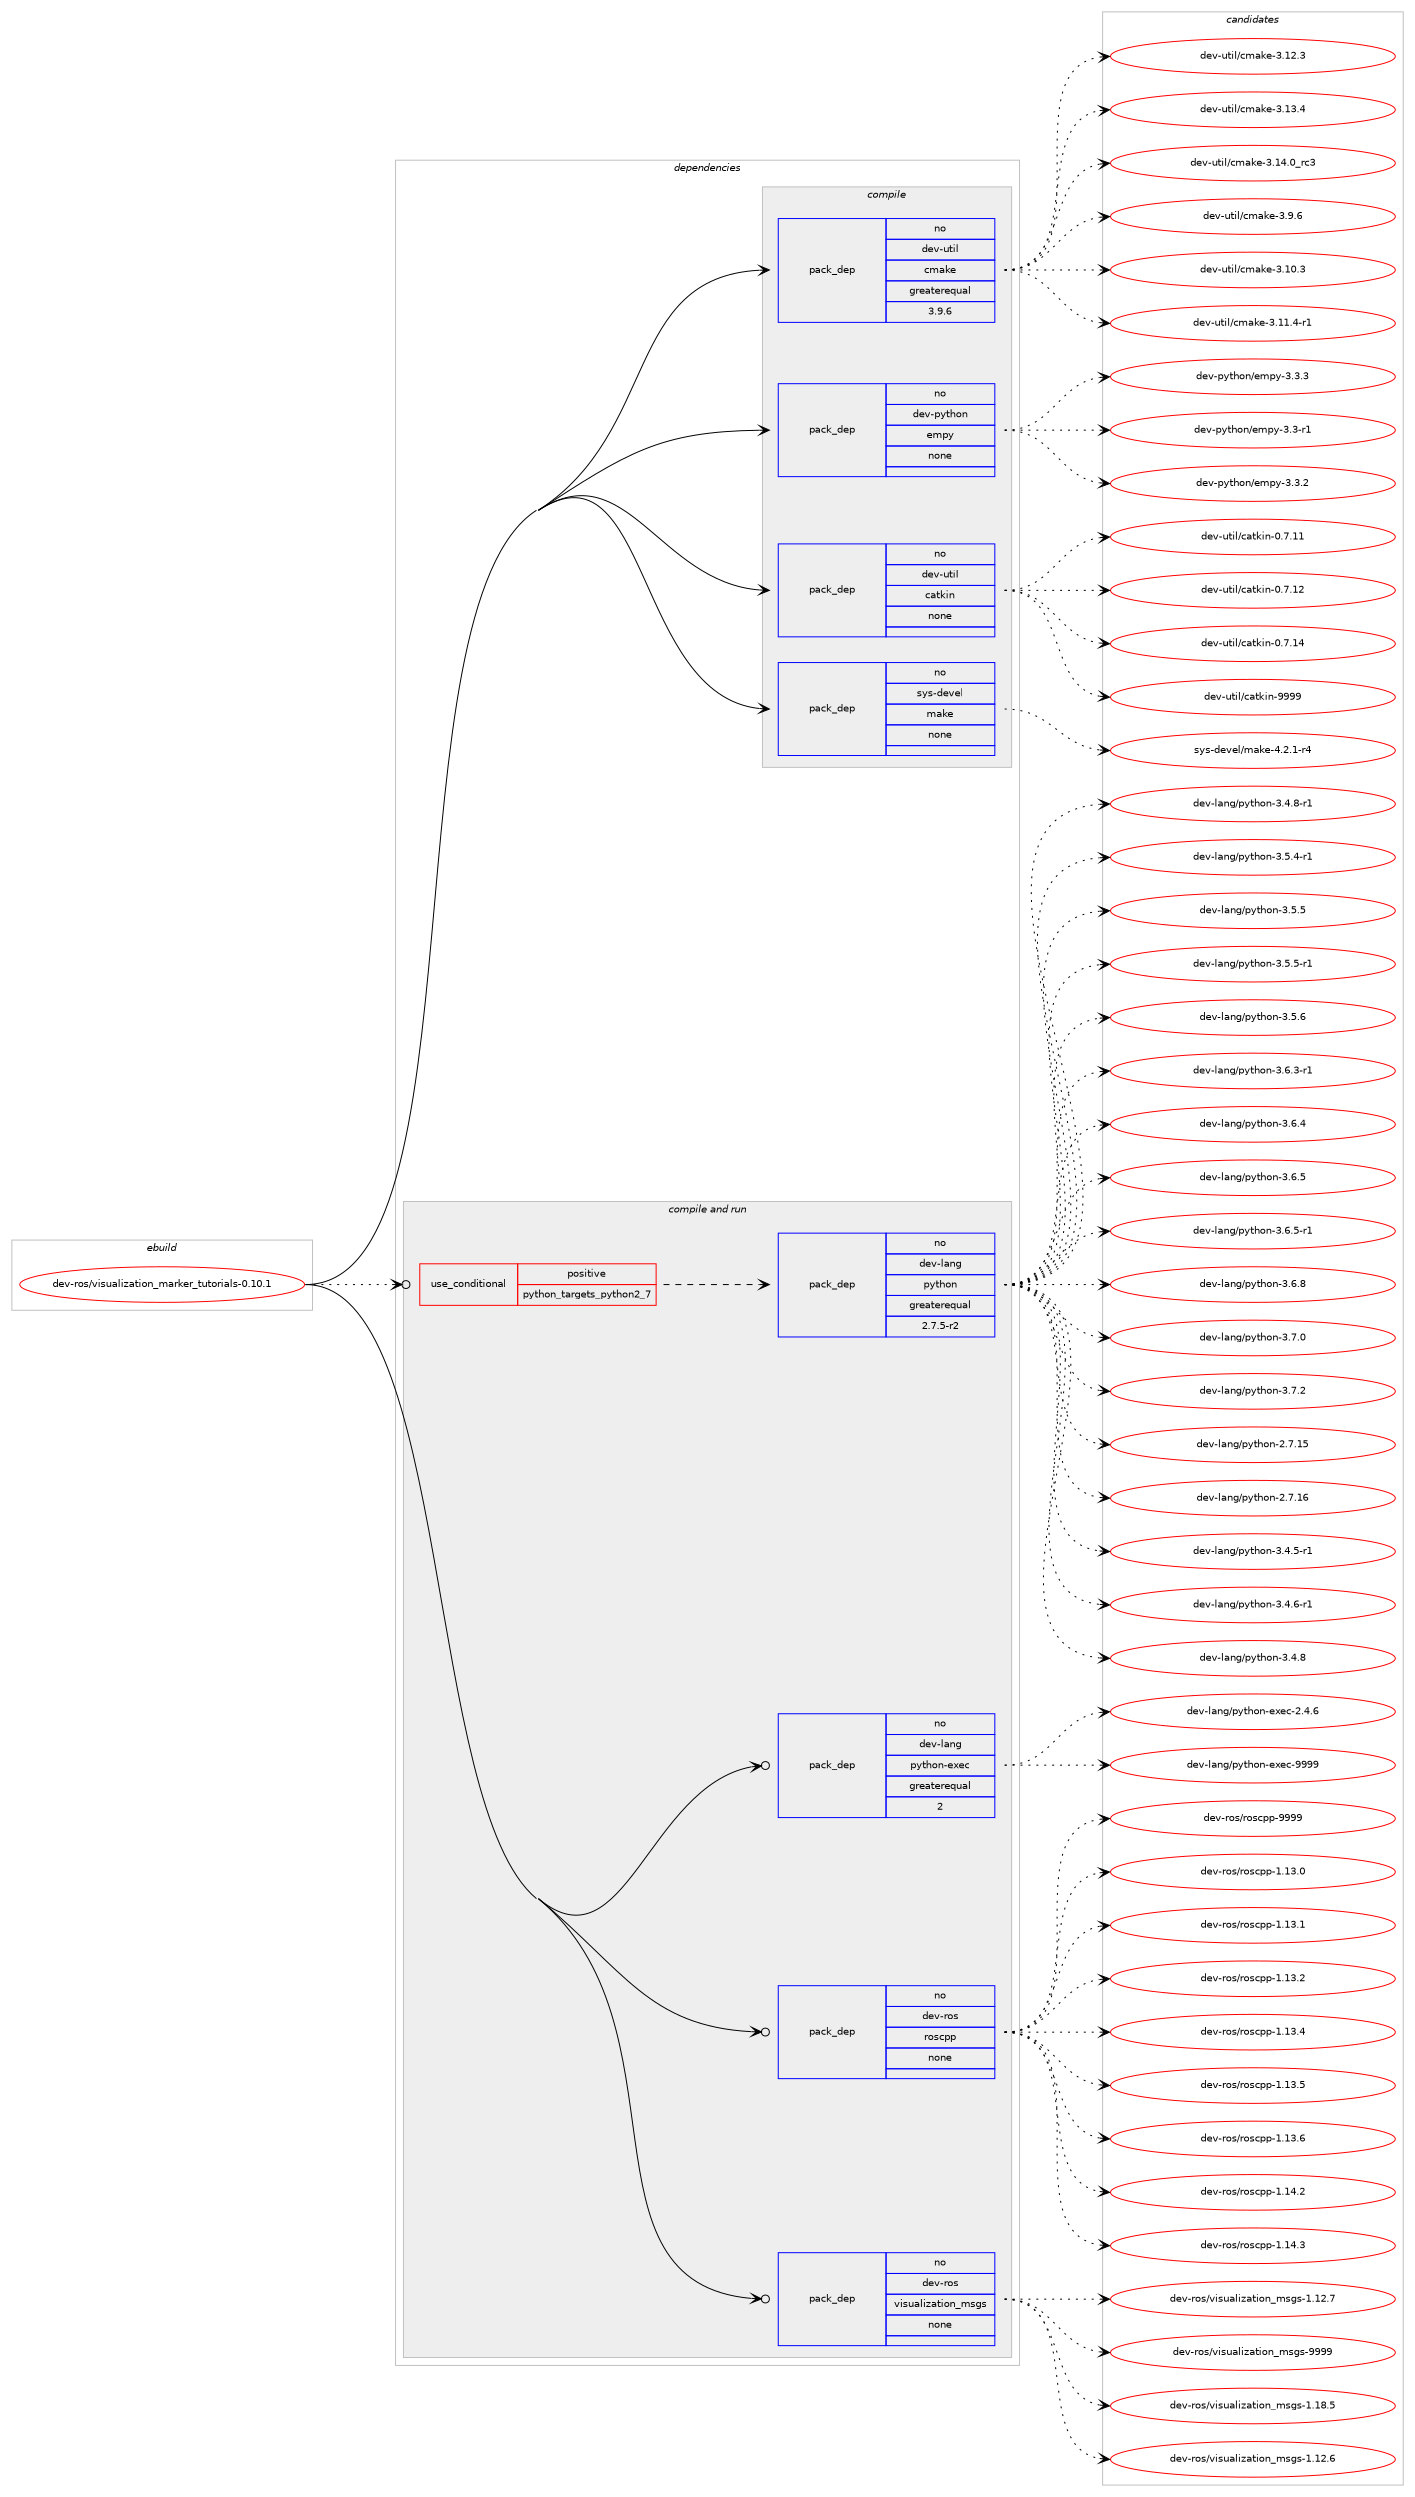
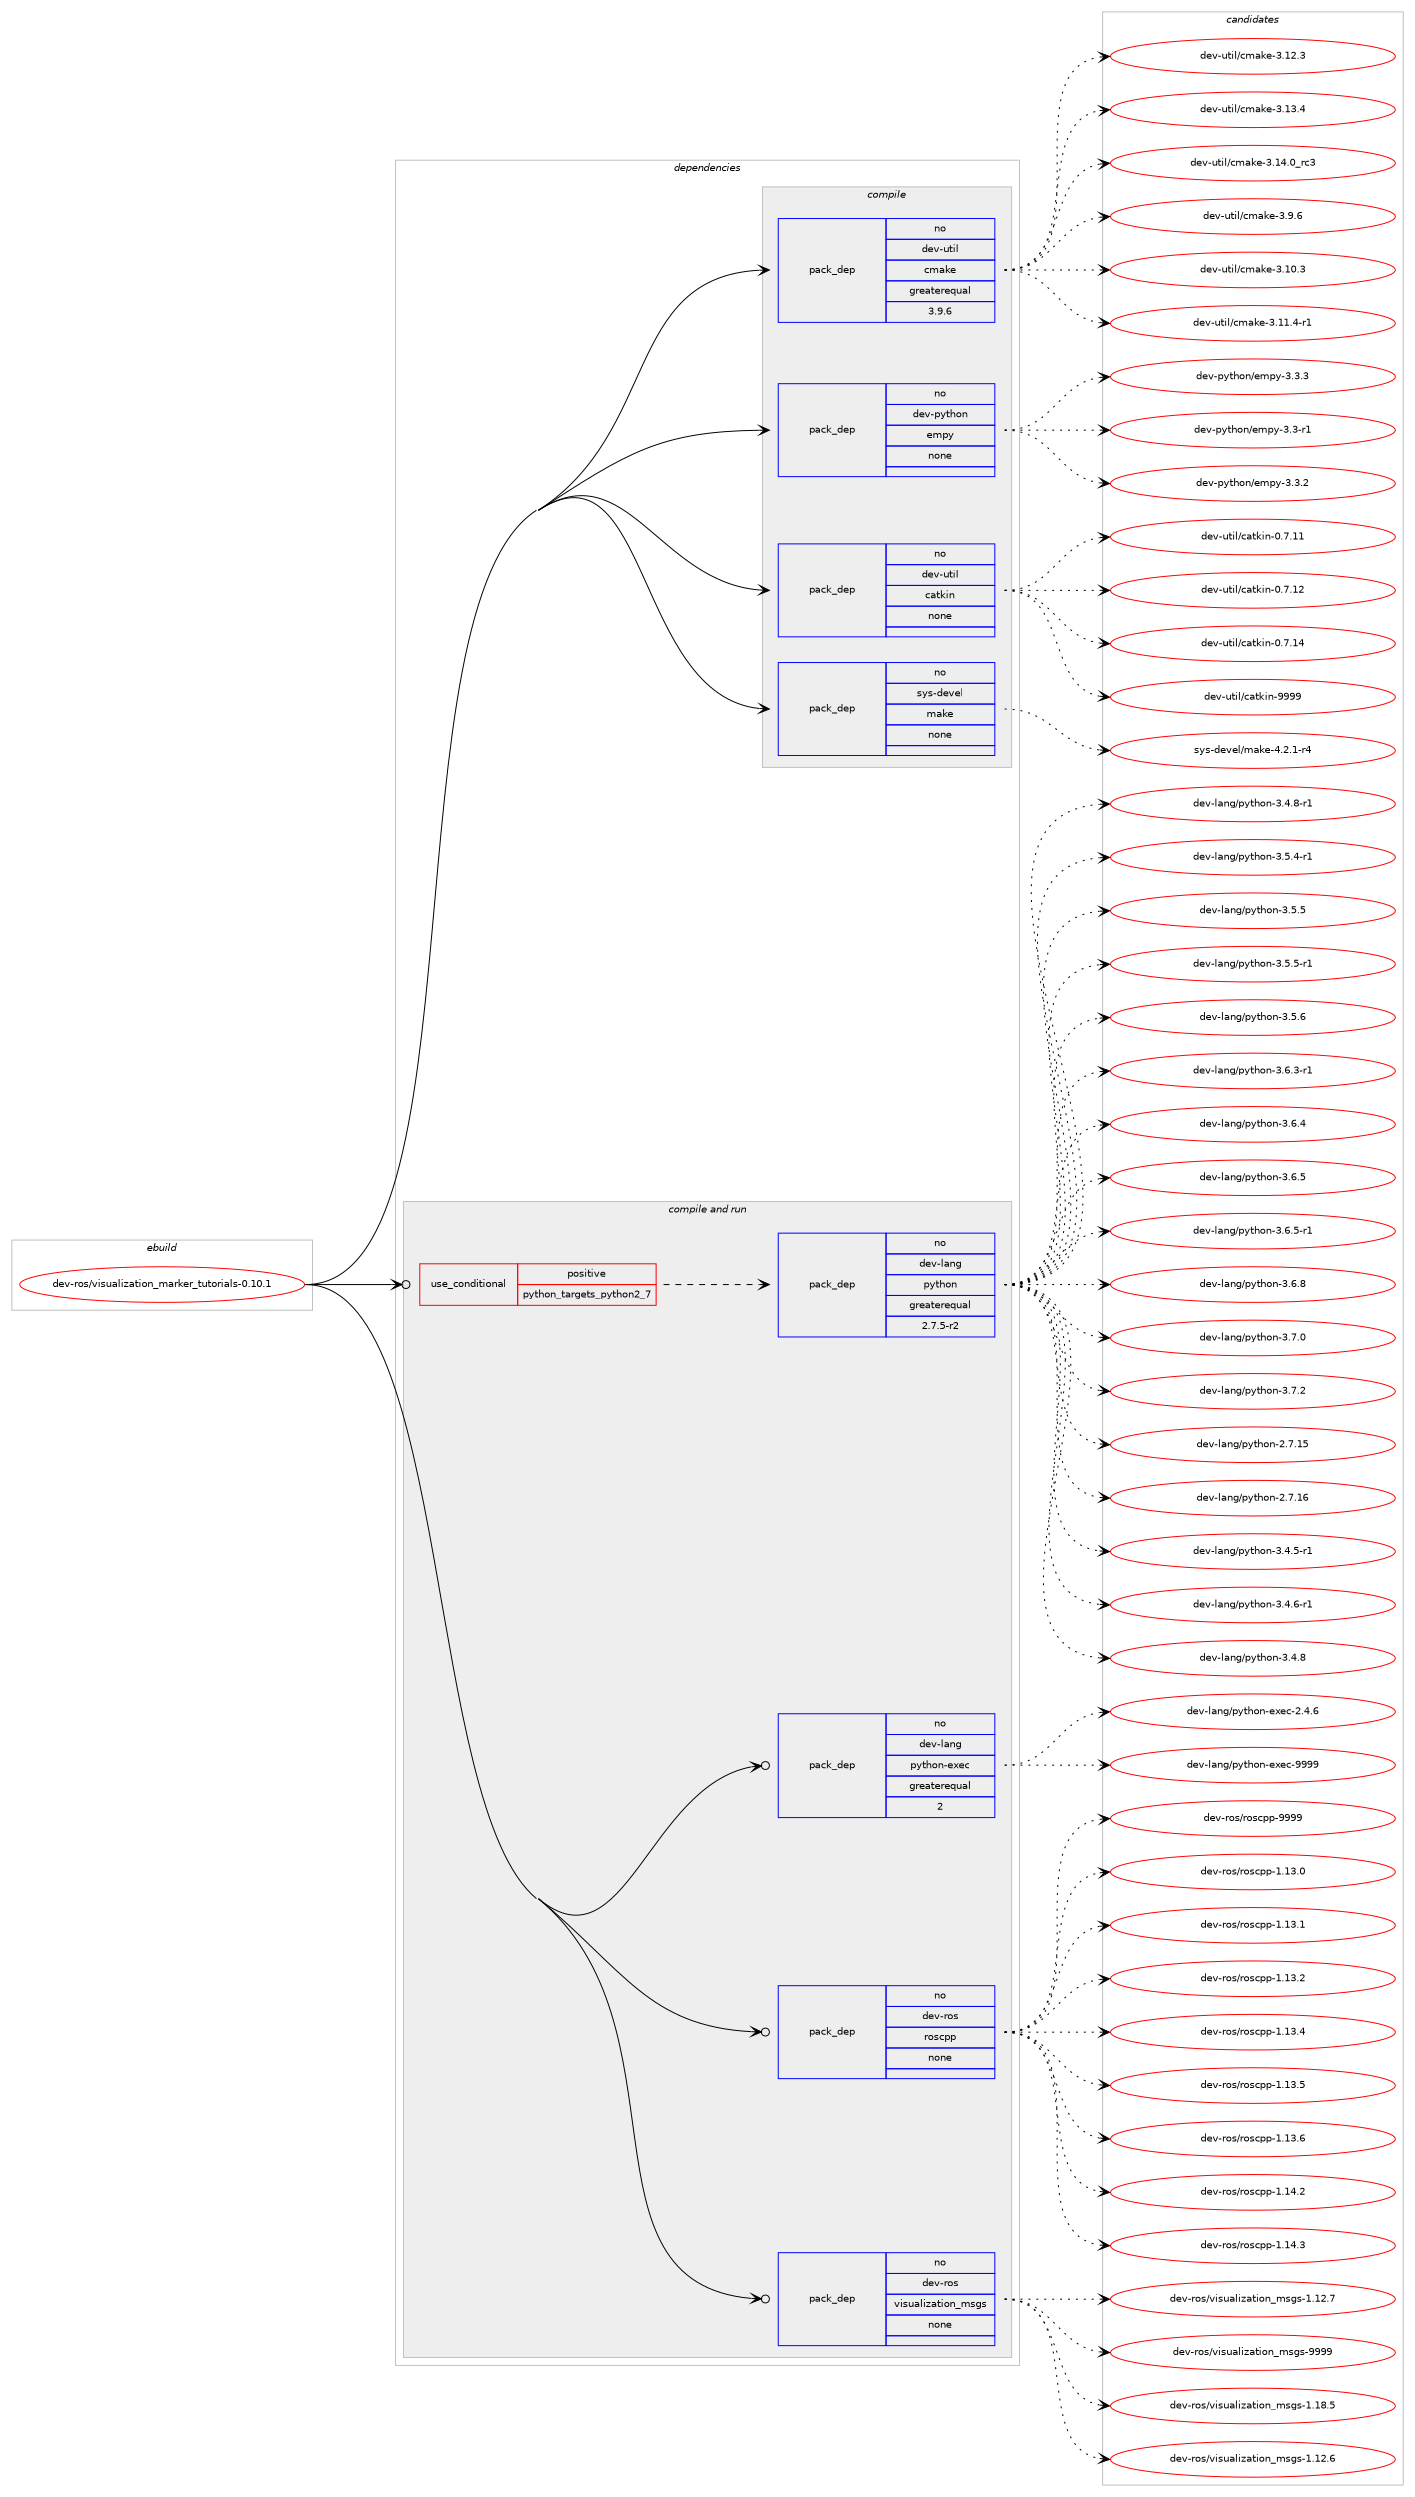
(349, 1285) -> (349, 1285)
